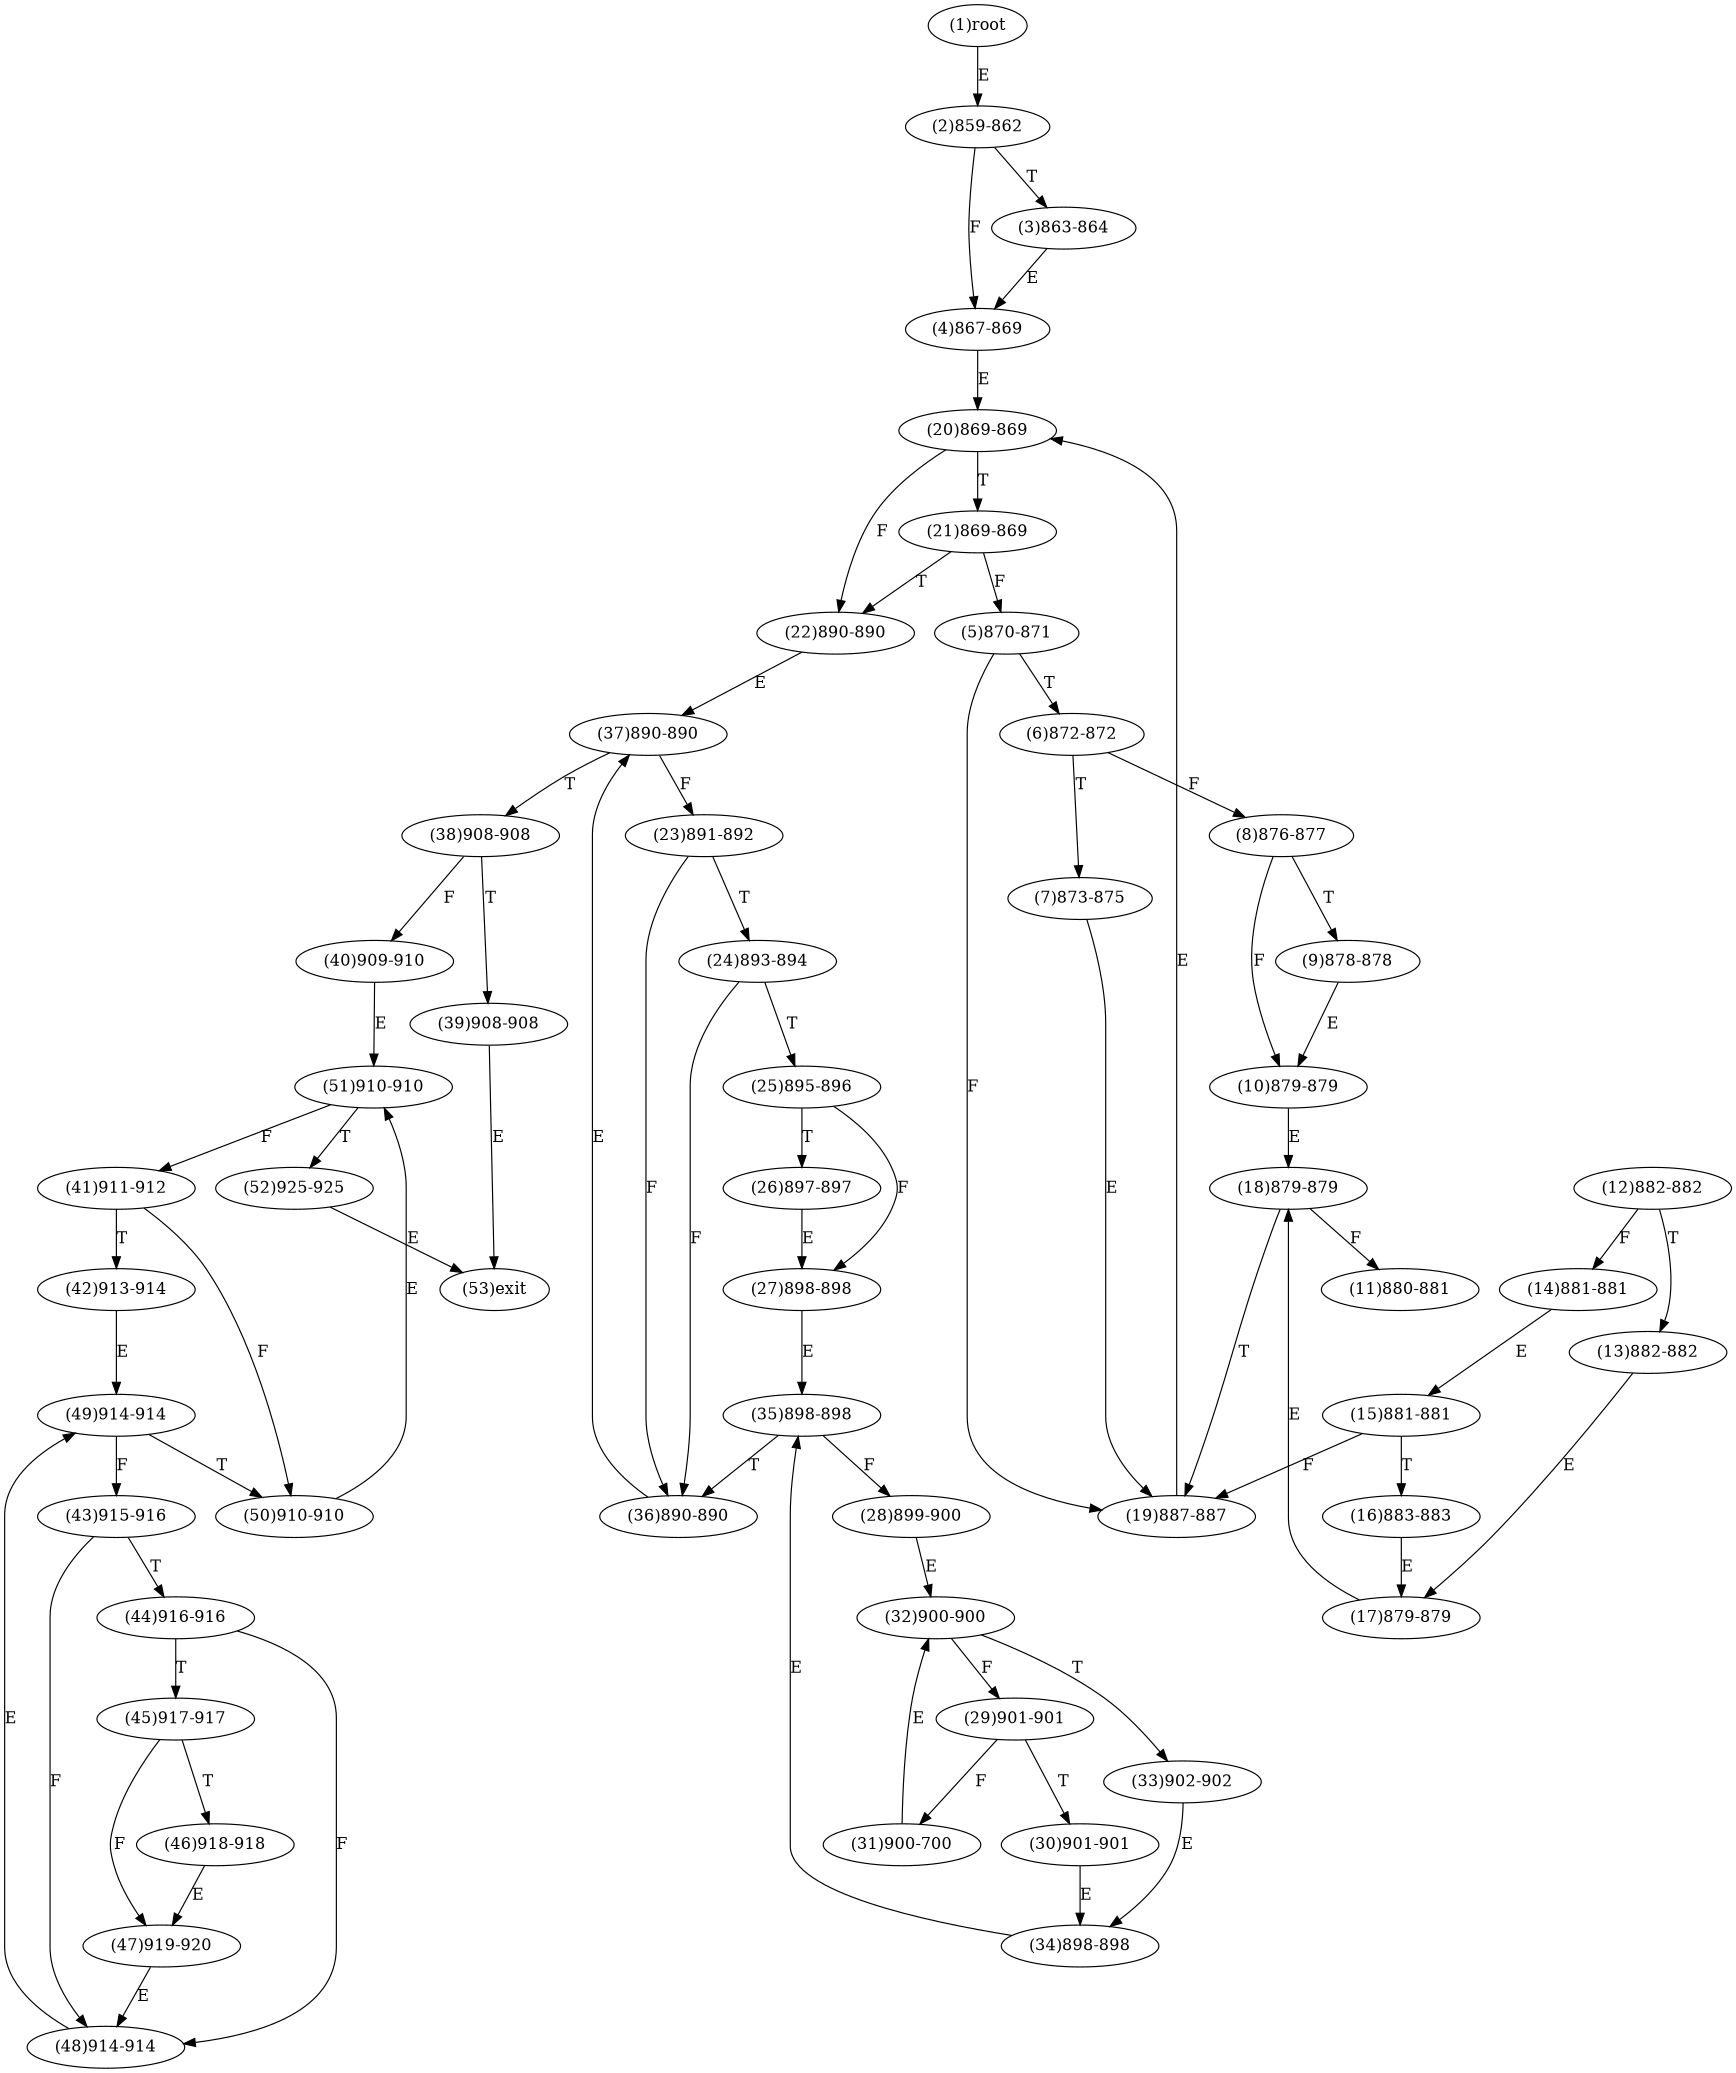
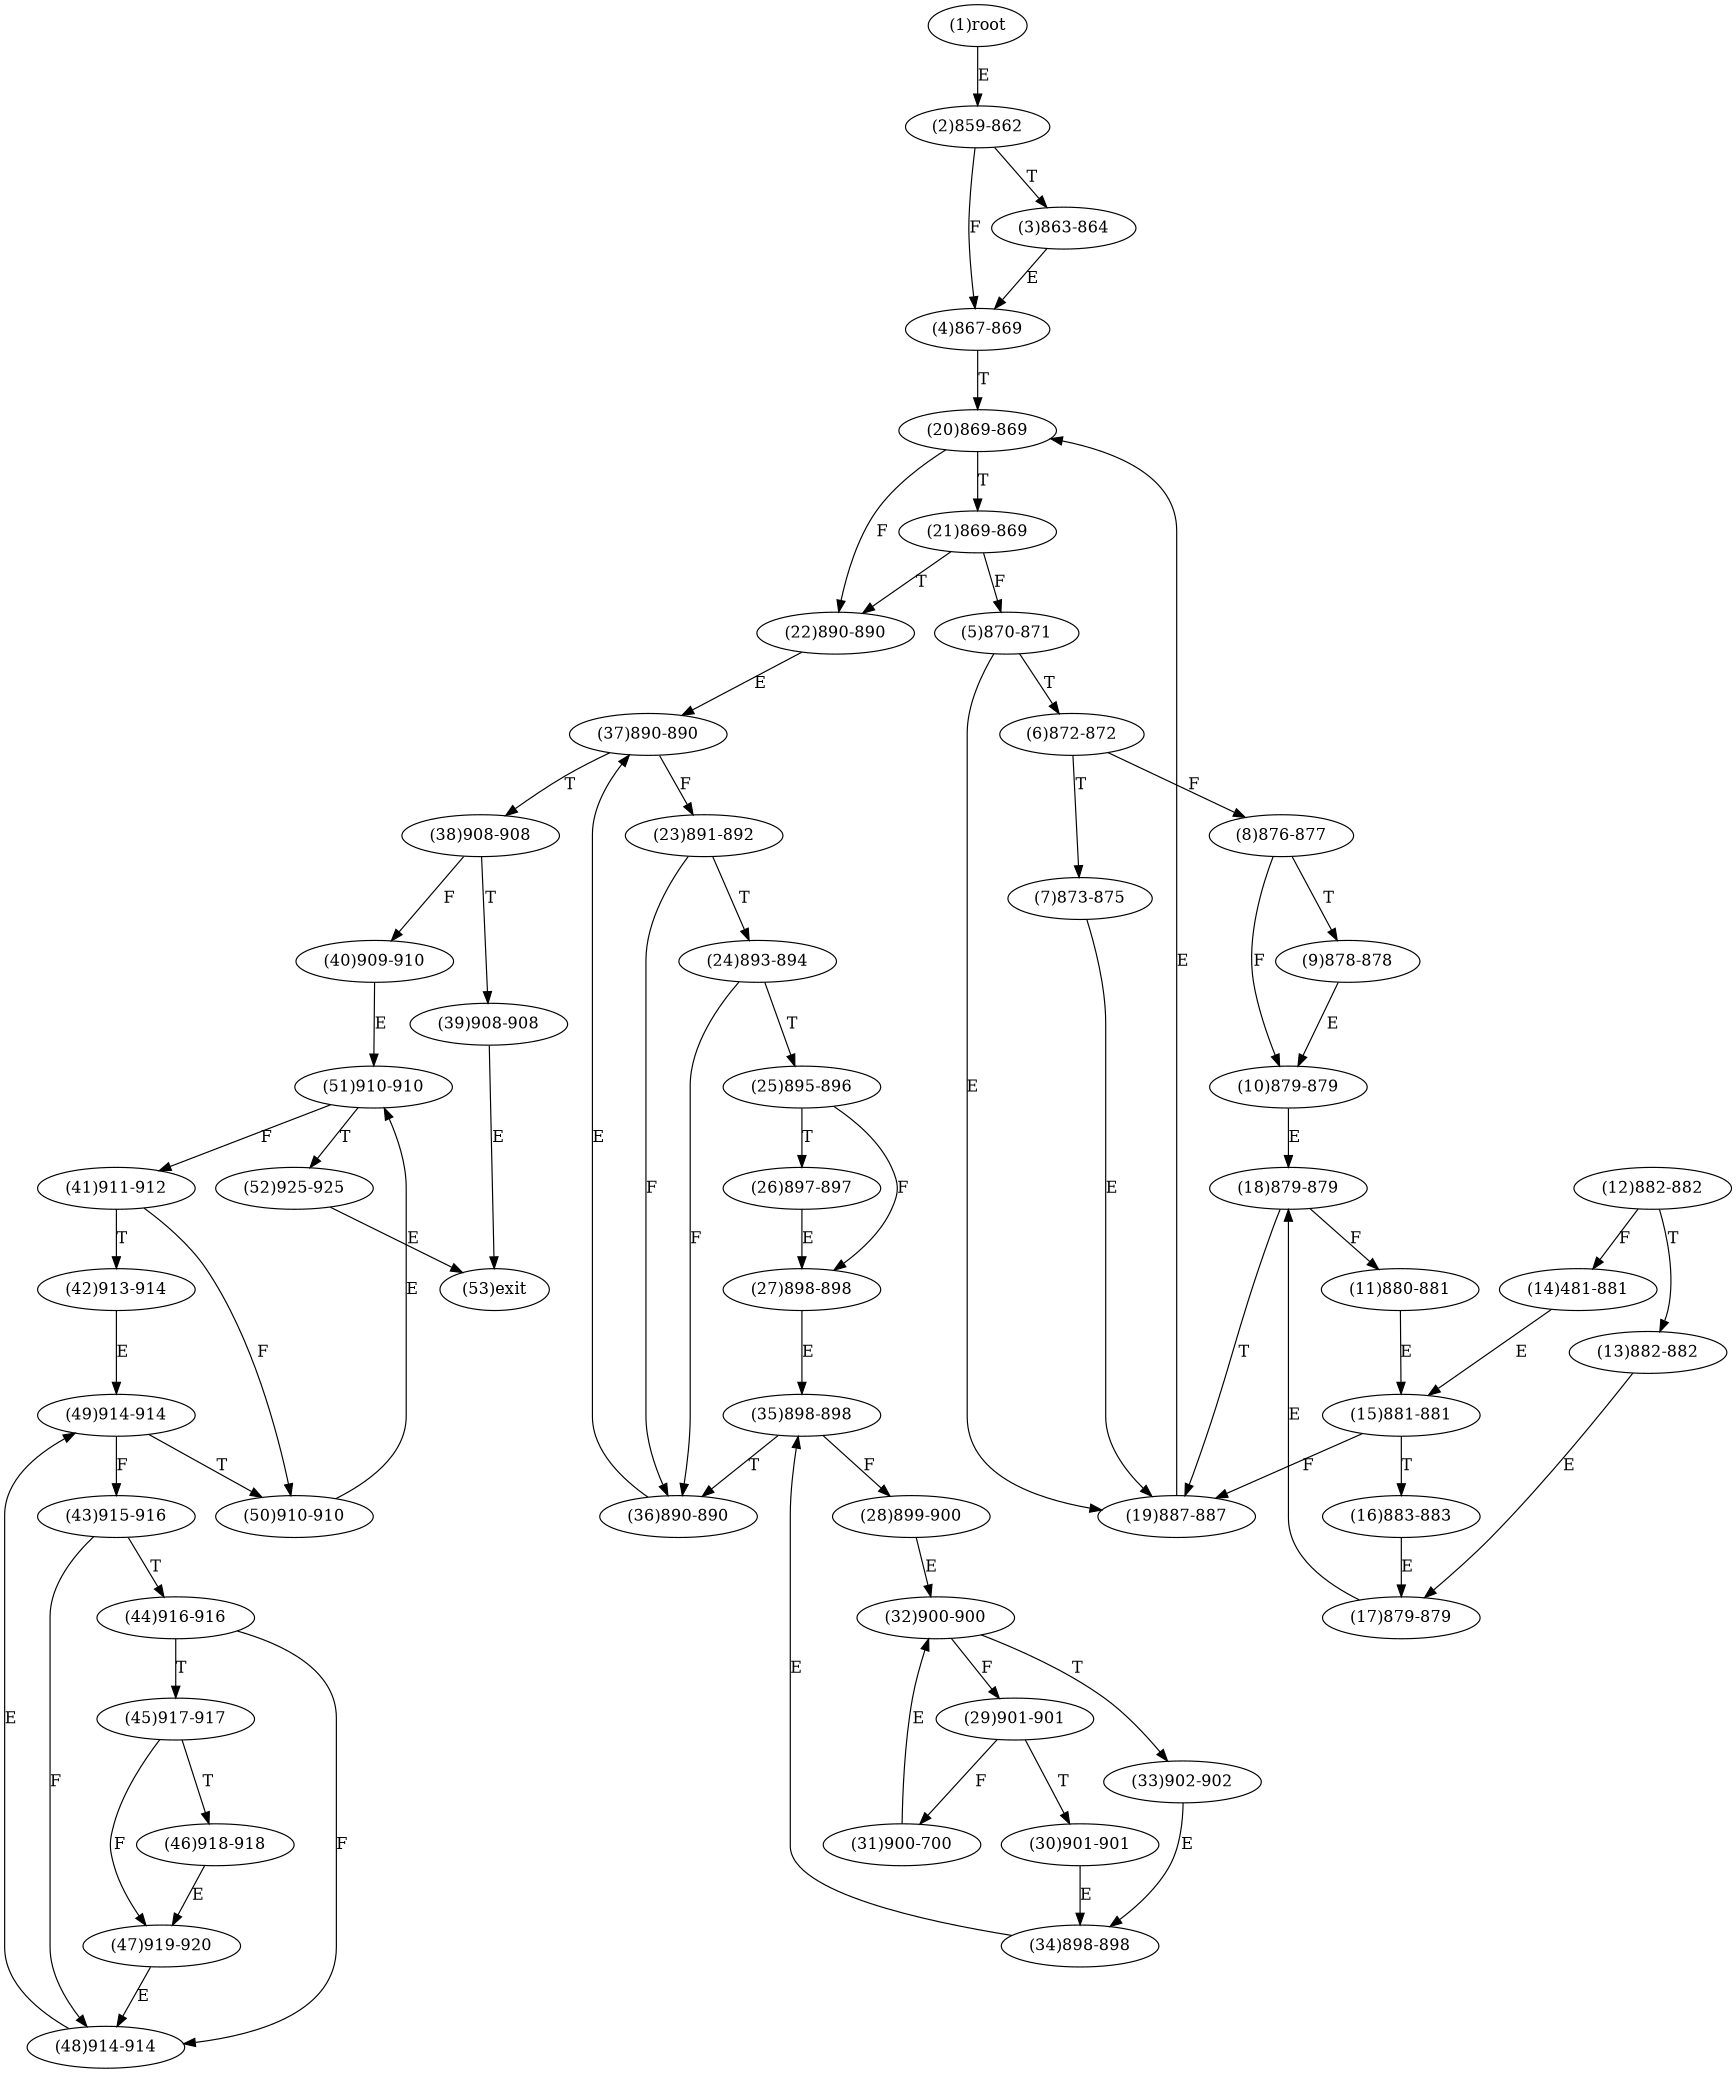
(984, 380) -> (984, 380)
(973, 1087) -> (973, 1087)
(1578, 1290) -> (1578, 1290)
none -> (1401, 1346)
